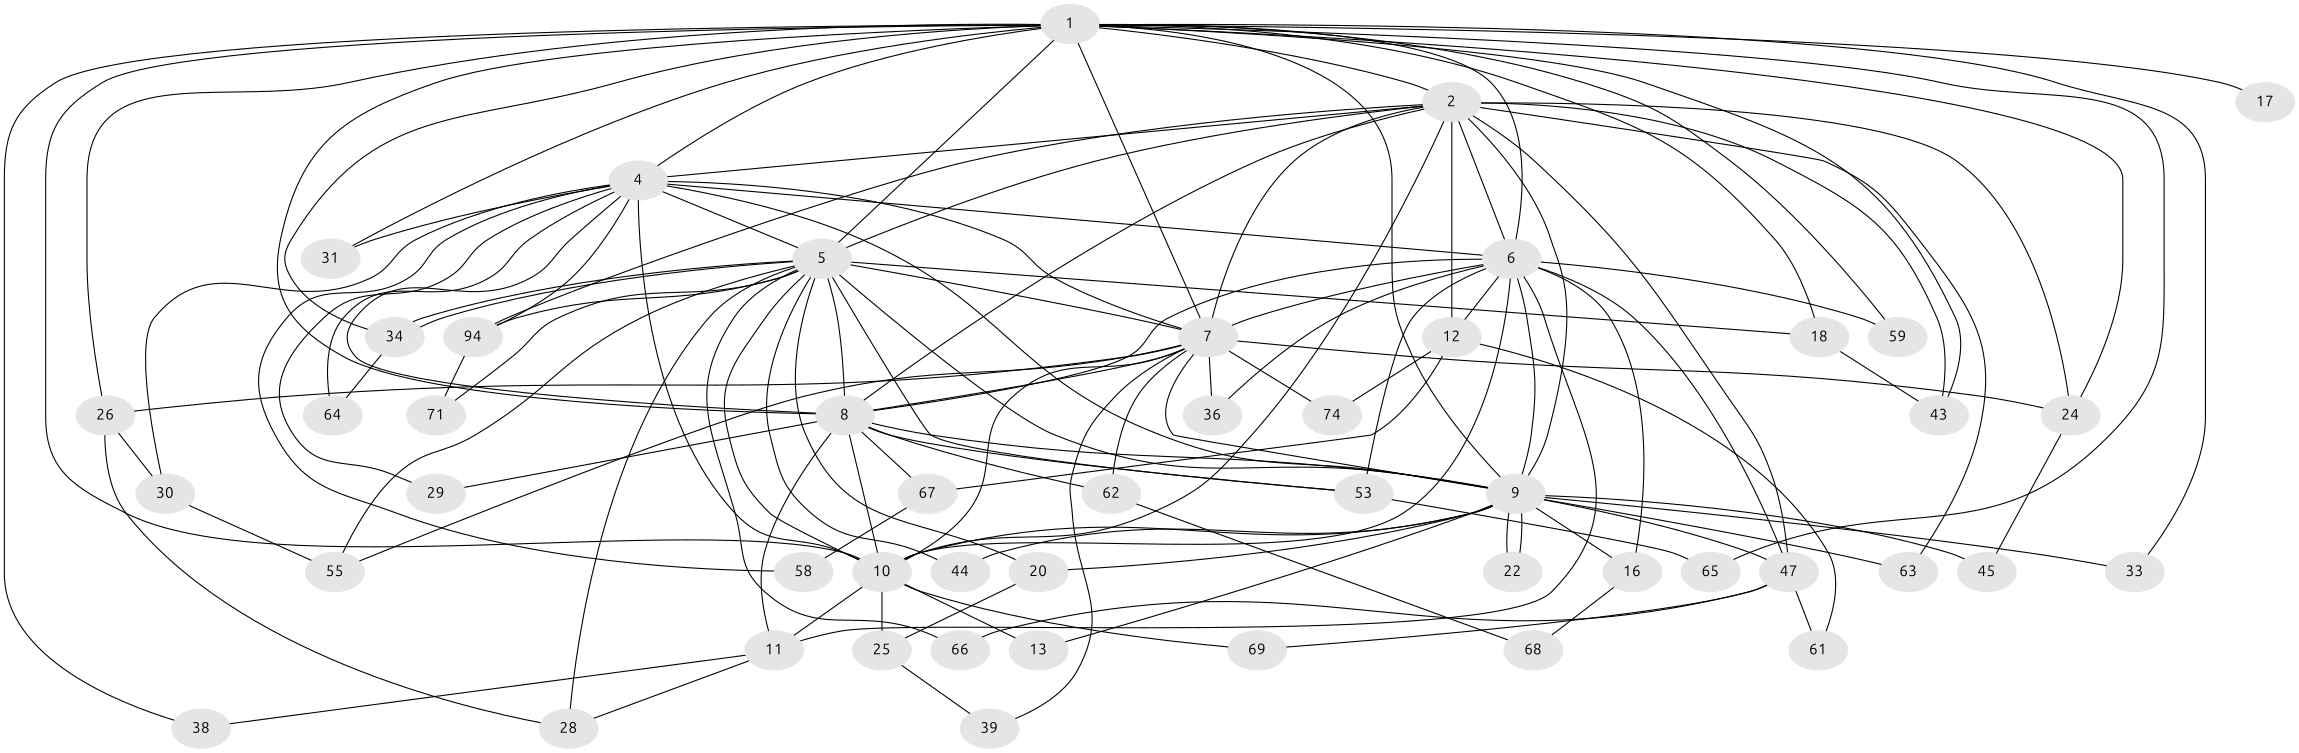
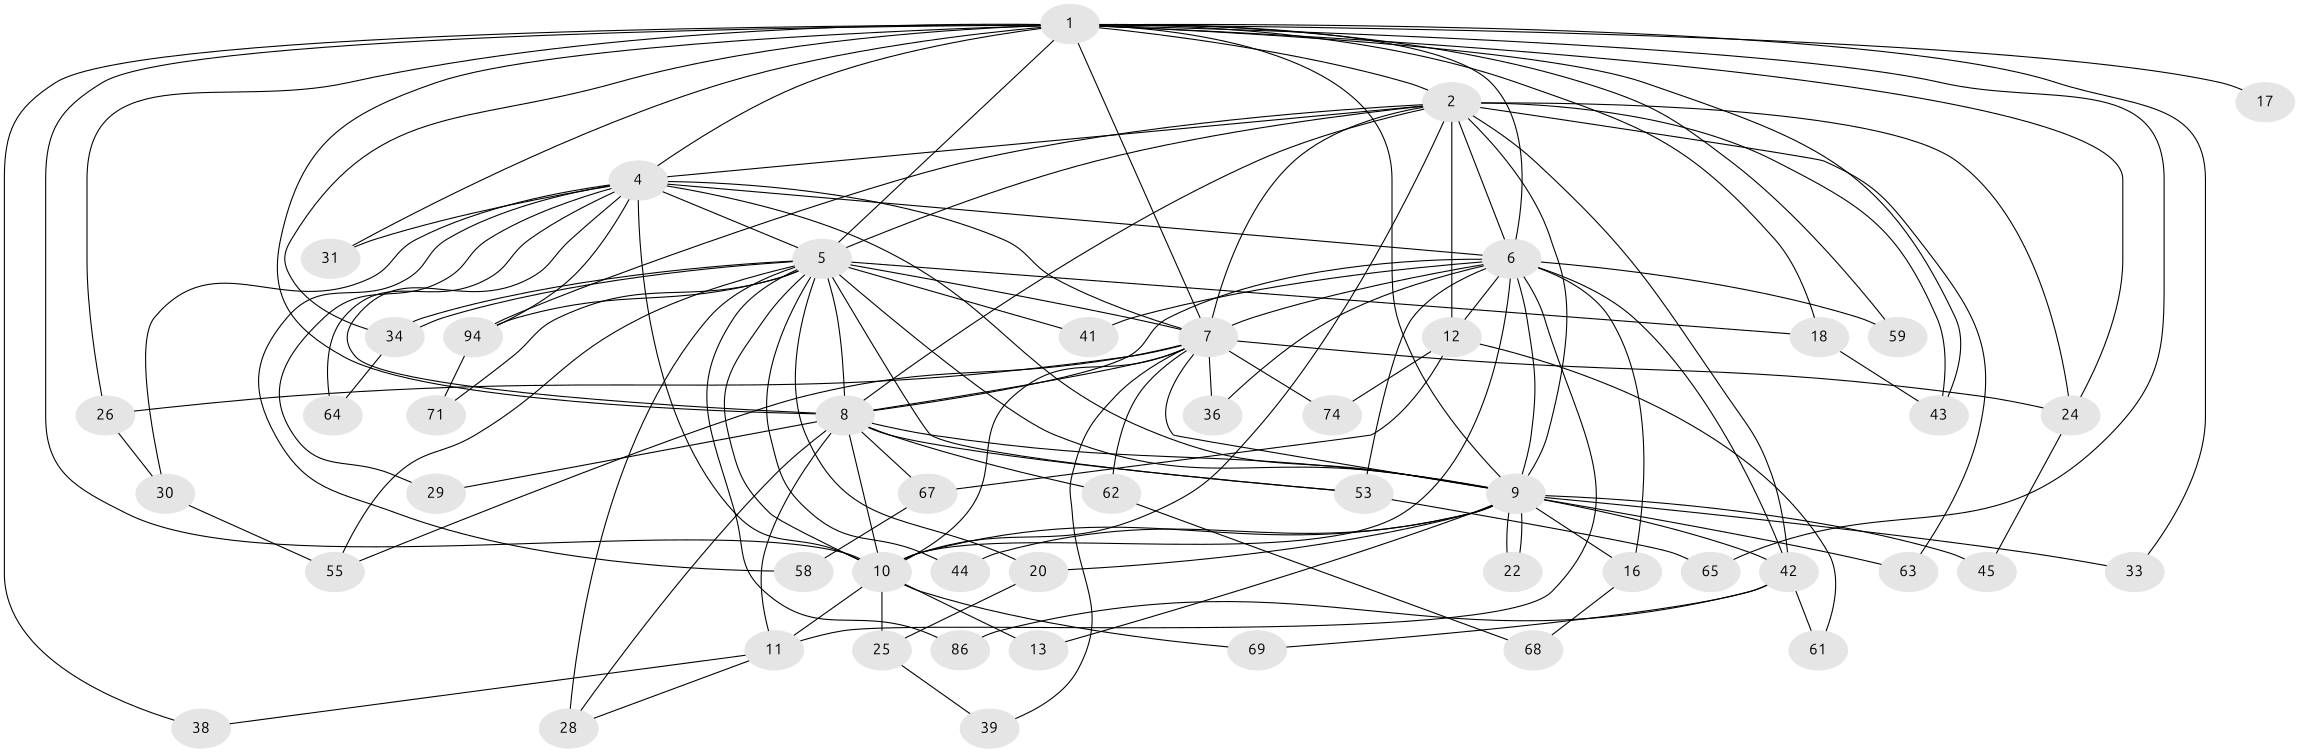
none -> (1089, 337)
(1789, 572) -> (1789, 572)
(279, 634) -> (701, 556)
(960, 650) -> (960, 650)
